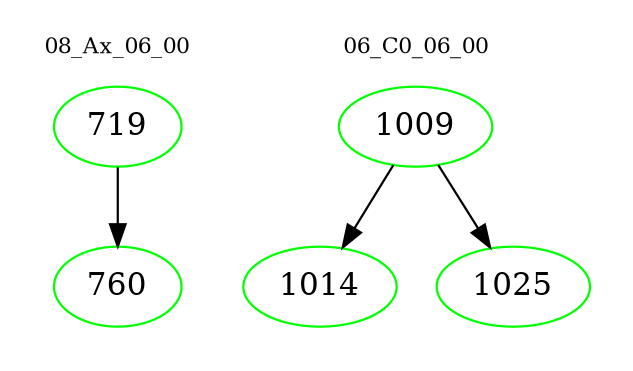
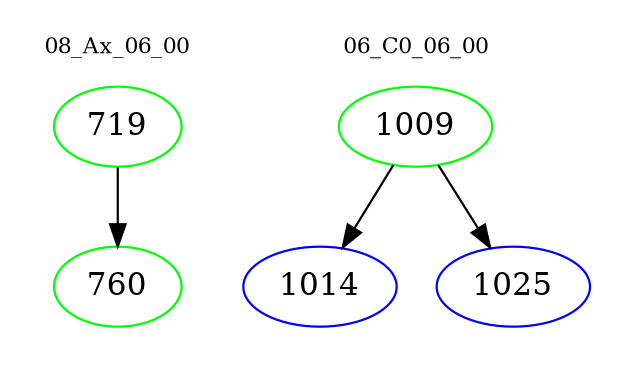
(320, 287) -> (320, 287)
(513, 287) -> (513, 287)
